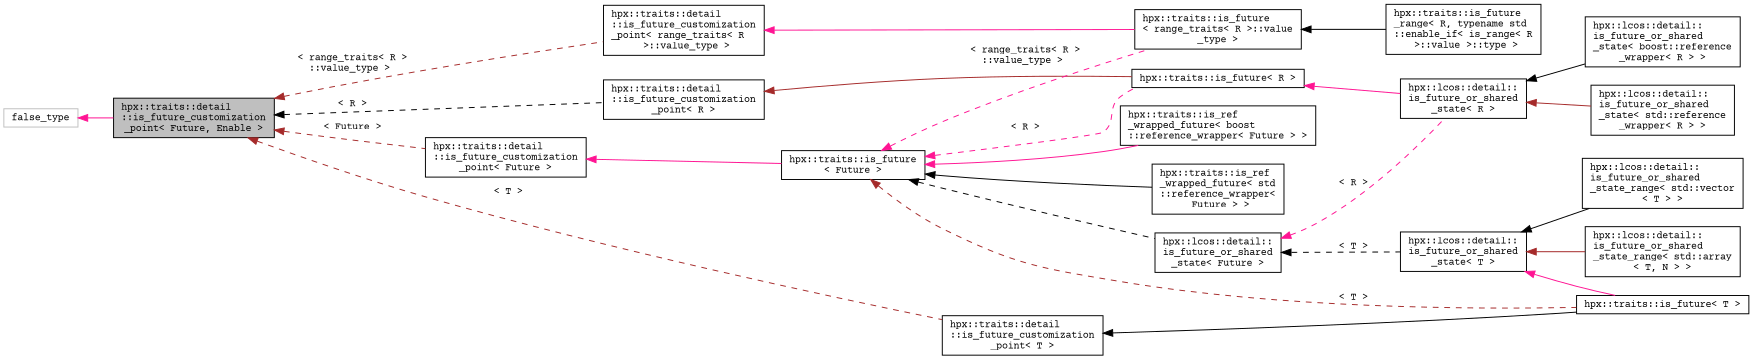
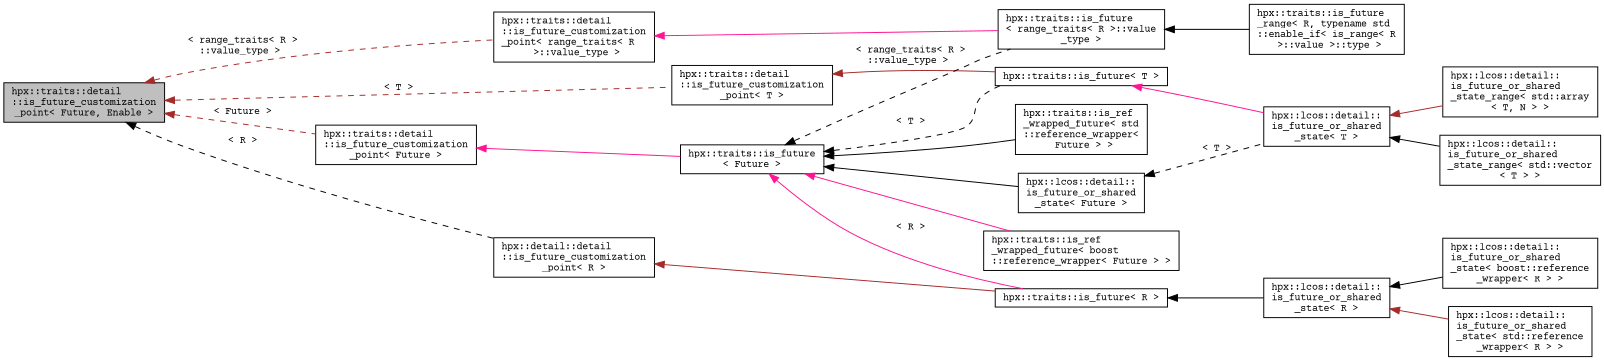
(1357, 90) -> (1221, 298)
(1018, 93) -> (902, 94)
(684, 100) -> (574, 257)
(41, 118) -> none
(1048, 141) -> (892, 252)
(1373, 185) -> none
(1036, 211) -> (926, 177)
(1575, 286) -> (1203, 100)
(1216, 294) -> (928, 137)
(1345, 324) -> (919, 71)
